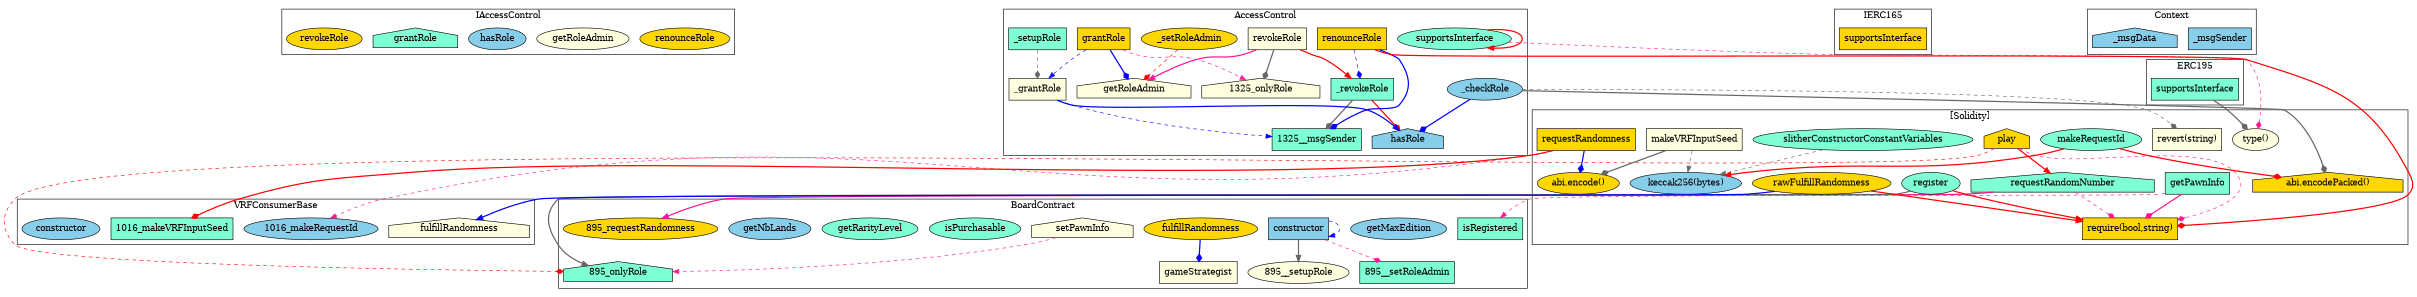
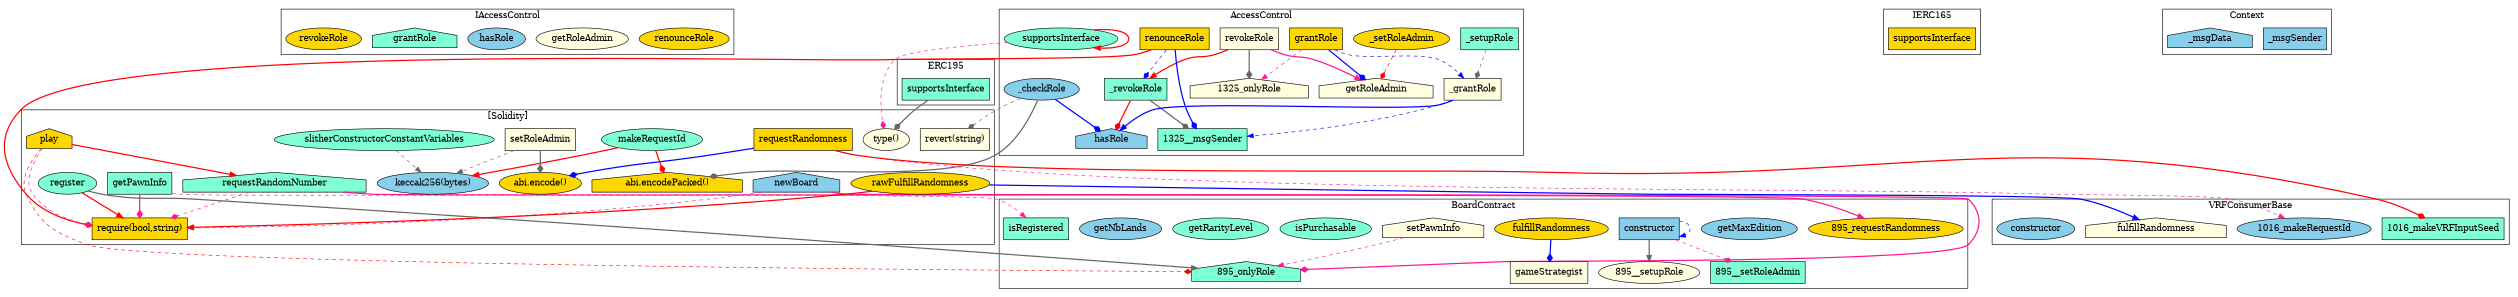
(1694, 140) -> (540, 140)
none -> (796, 183)
